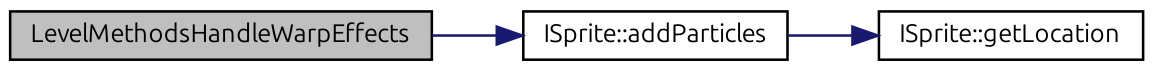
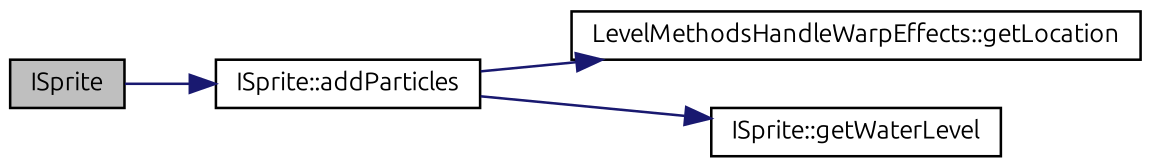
(221, 36) -> (67, 84)
(1011, 36) -> (856, 36)
none -> (856, 132)
